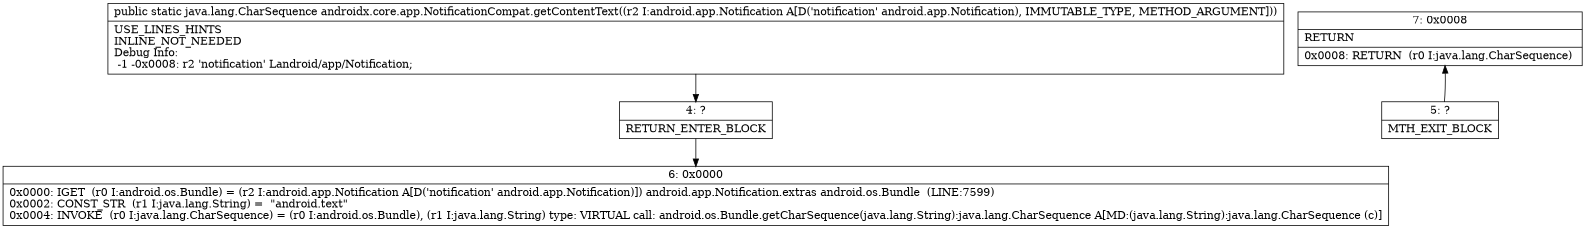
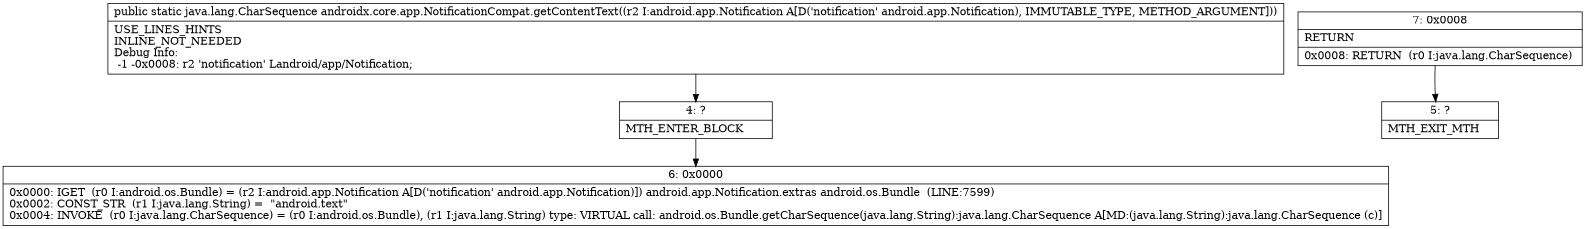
(1445, 88) -> (1435, 80)
(696, 129) -> (685, 129)
(1440, 129) -> (1434, 129)
